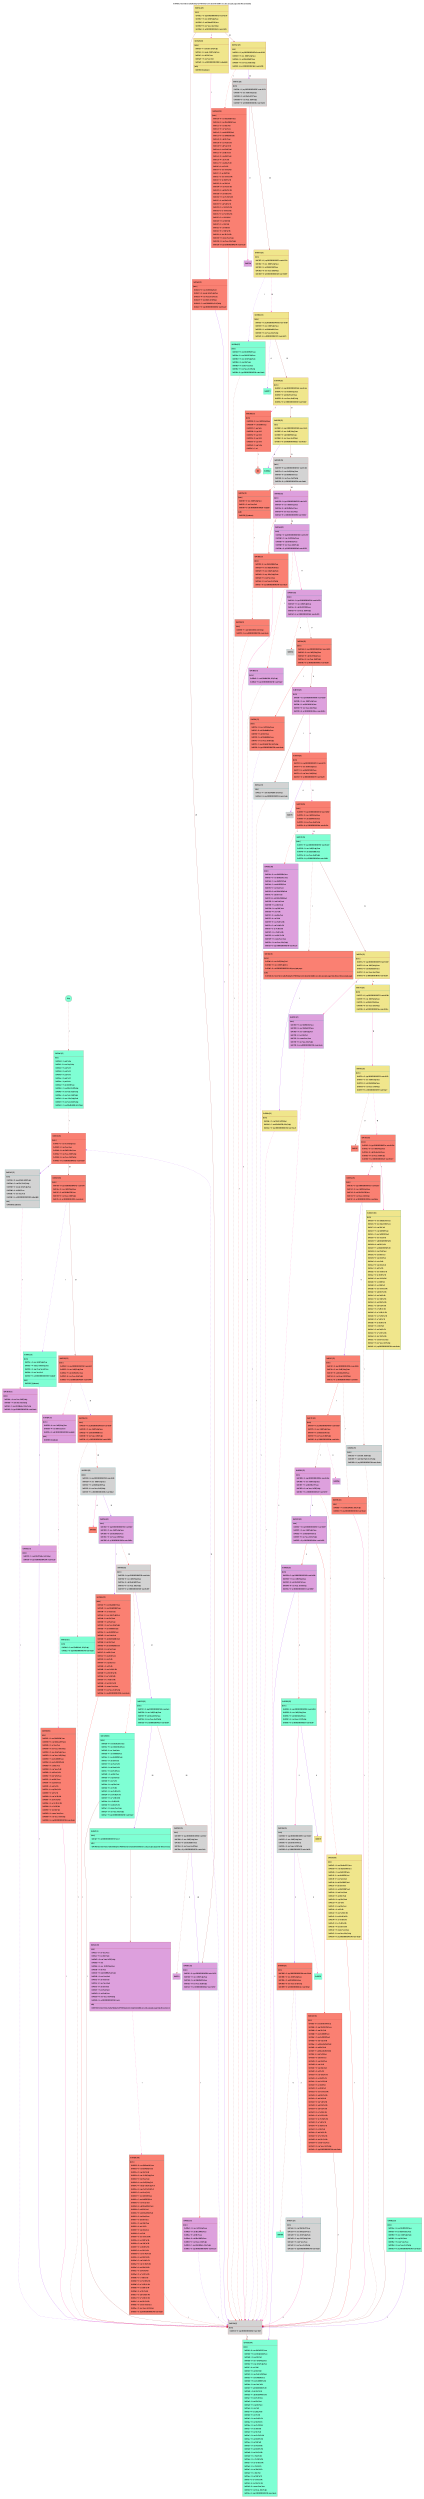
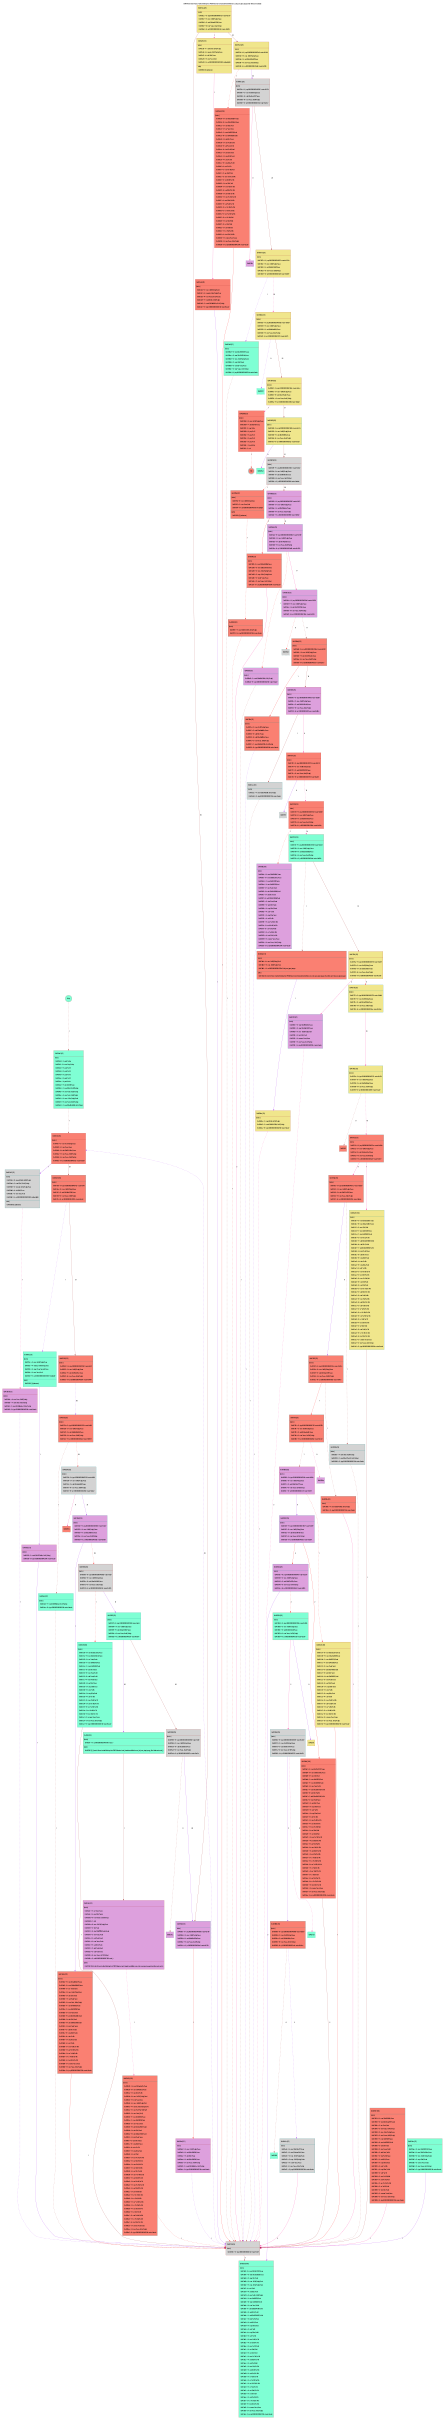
(59, 1429) -> none
